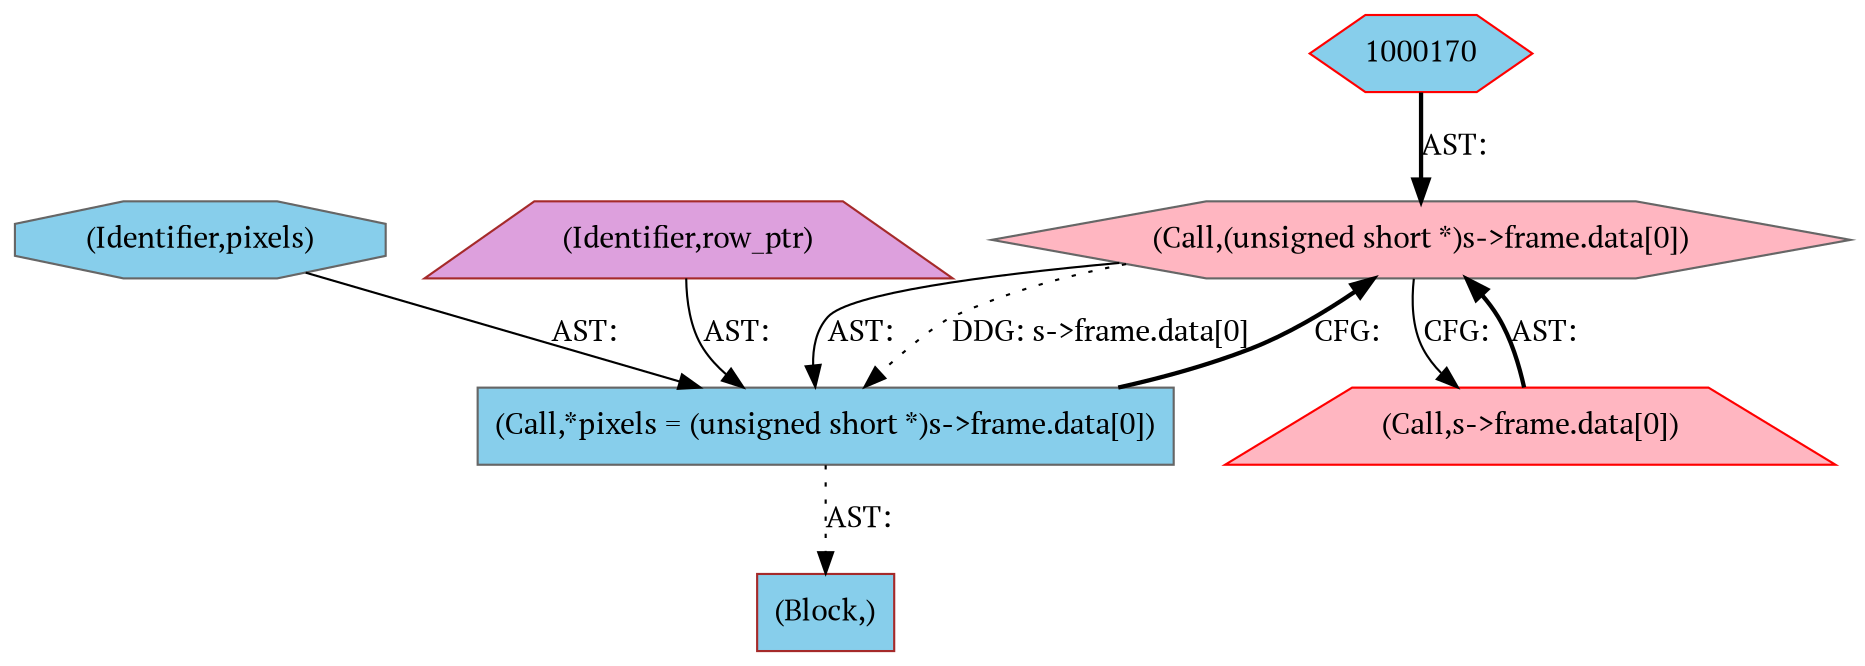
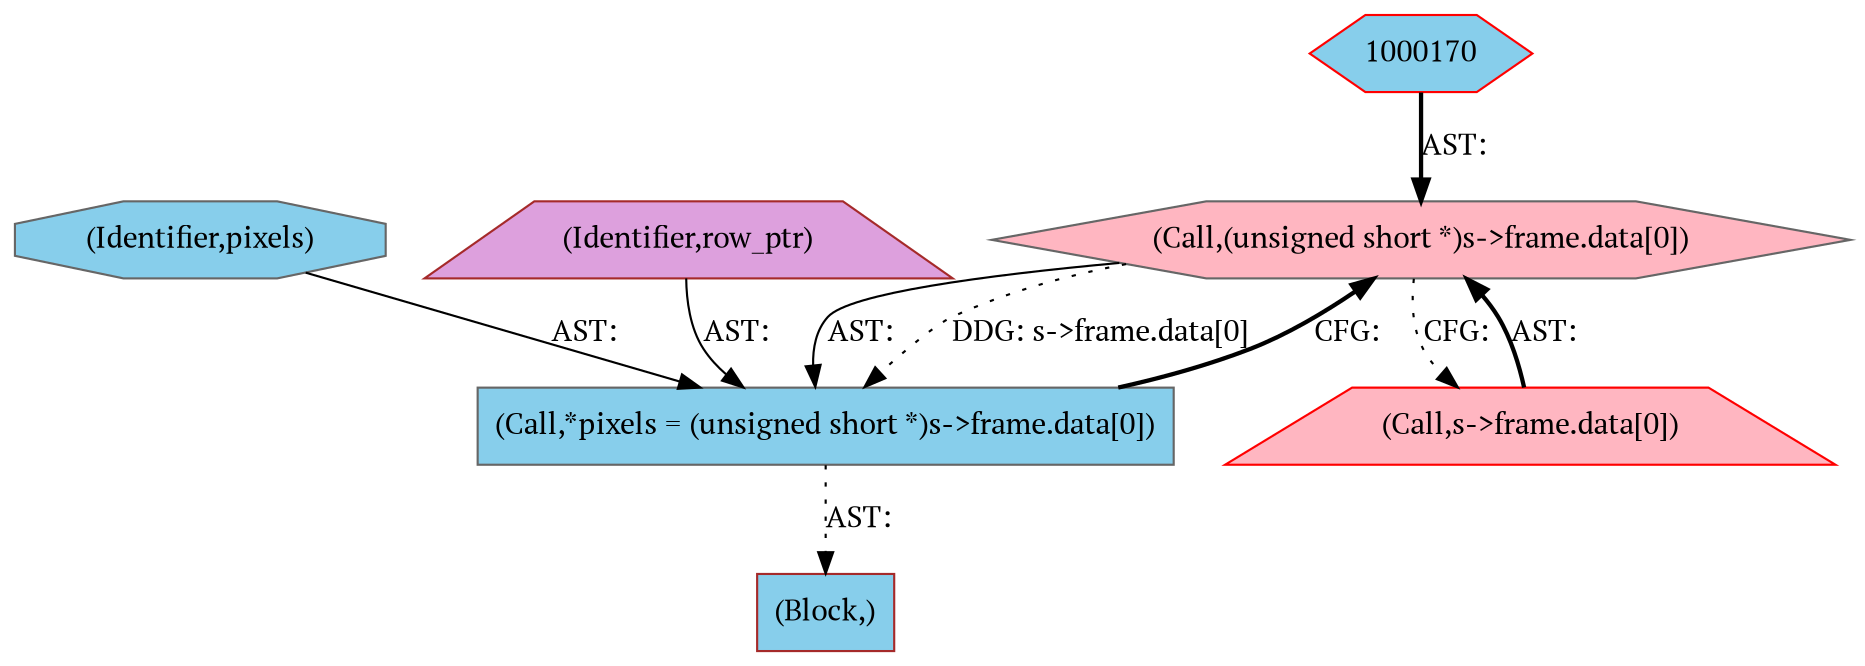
(1416, 330) -> (1416, 330)
